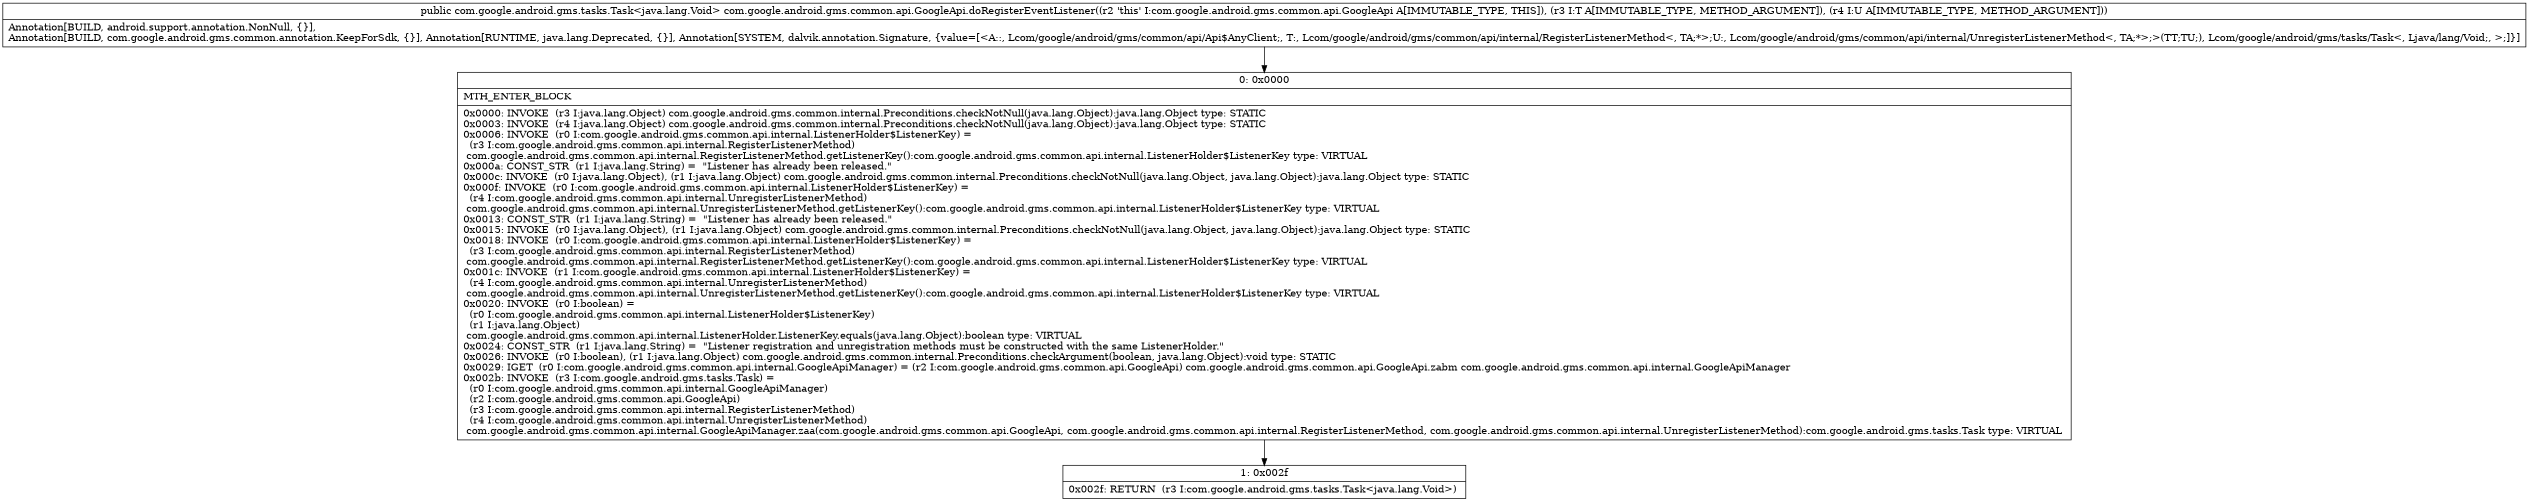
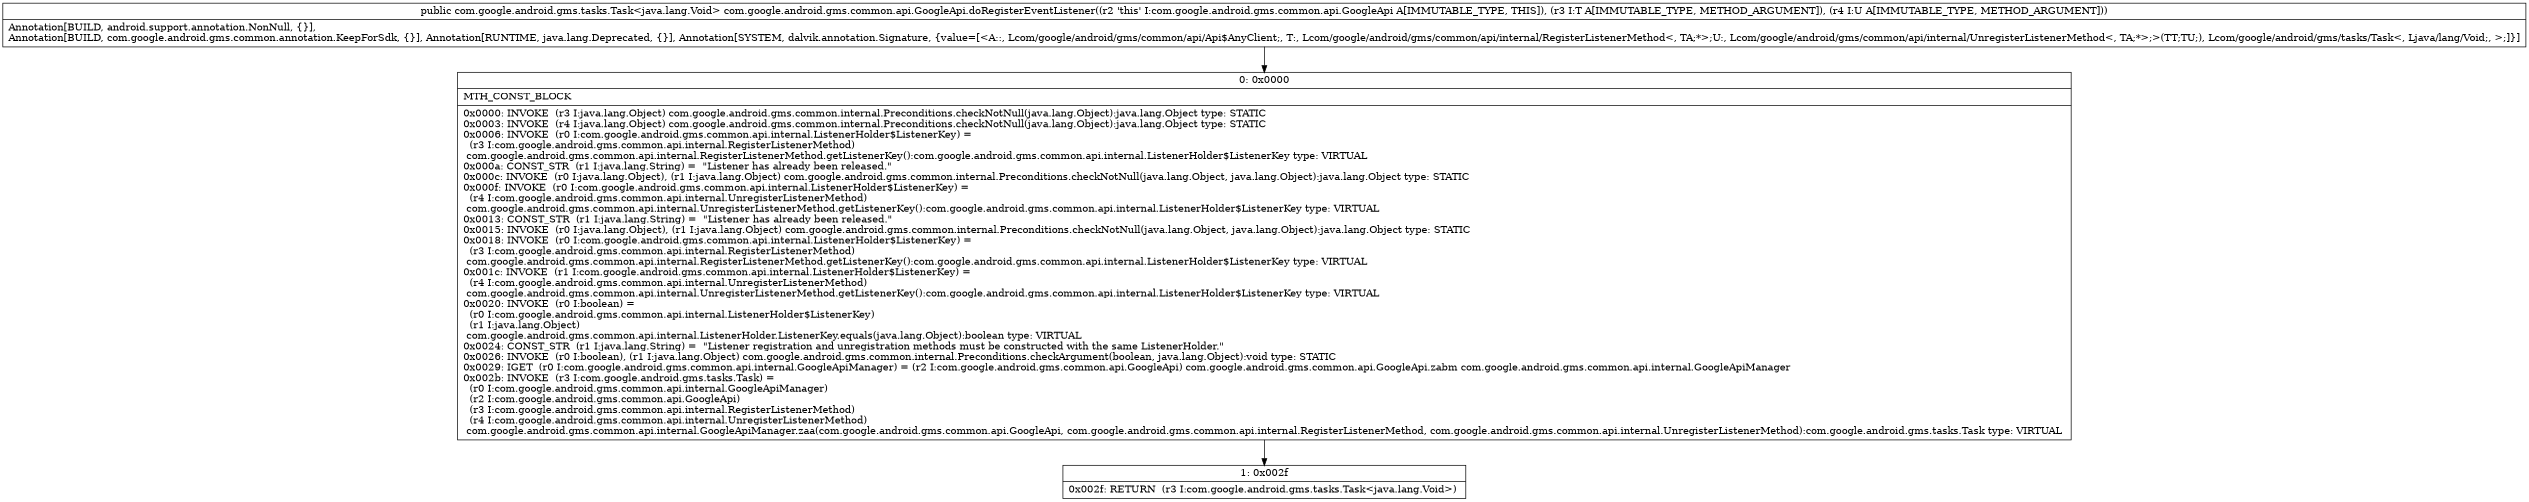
(518, 97) -> (518, 97)
